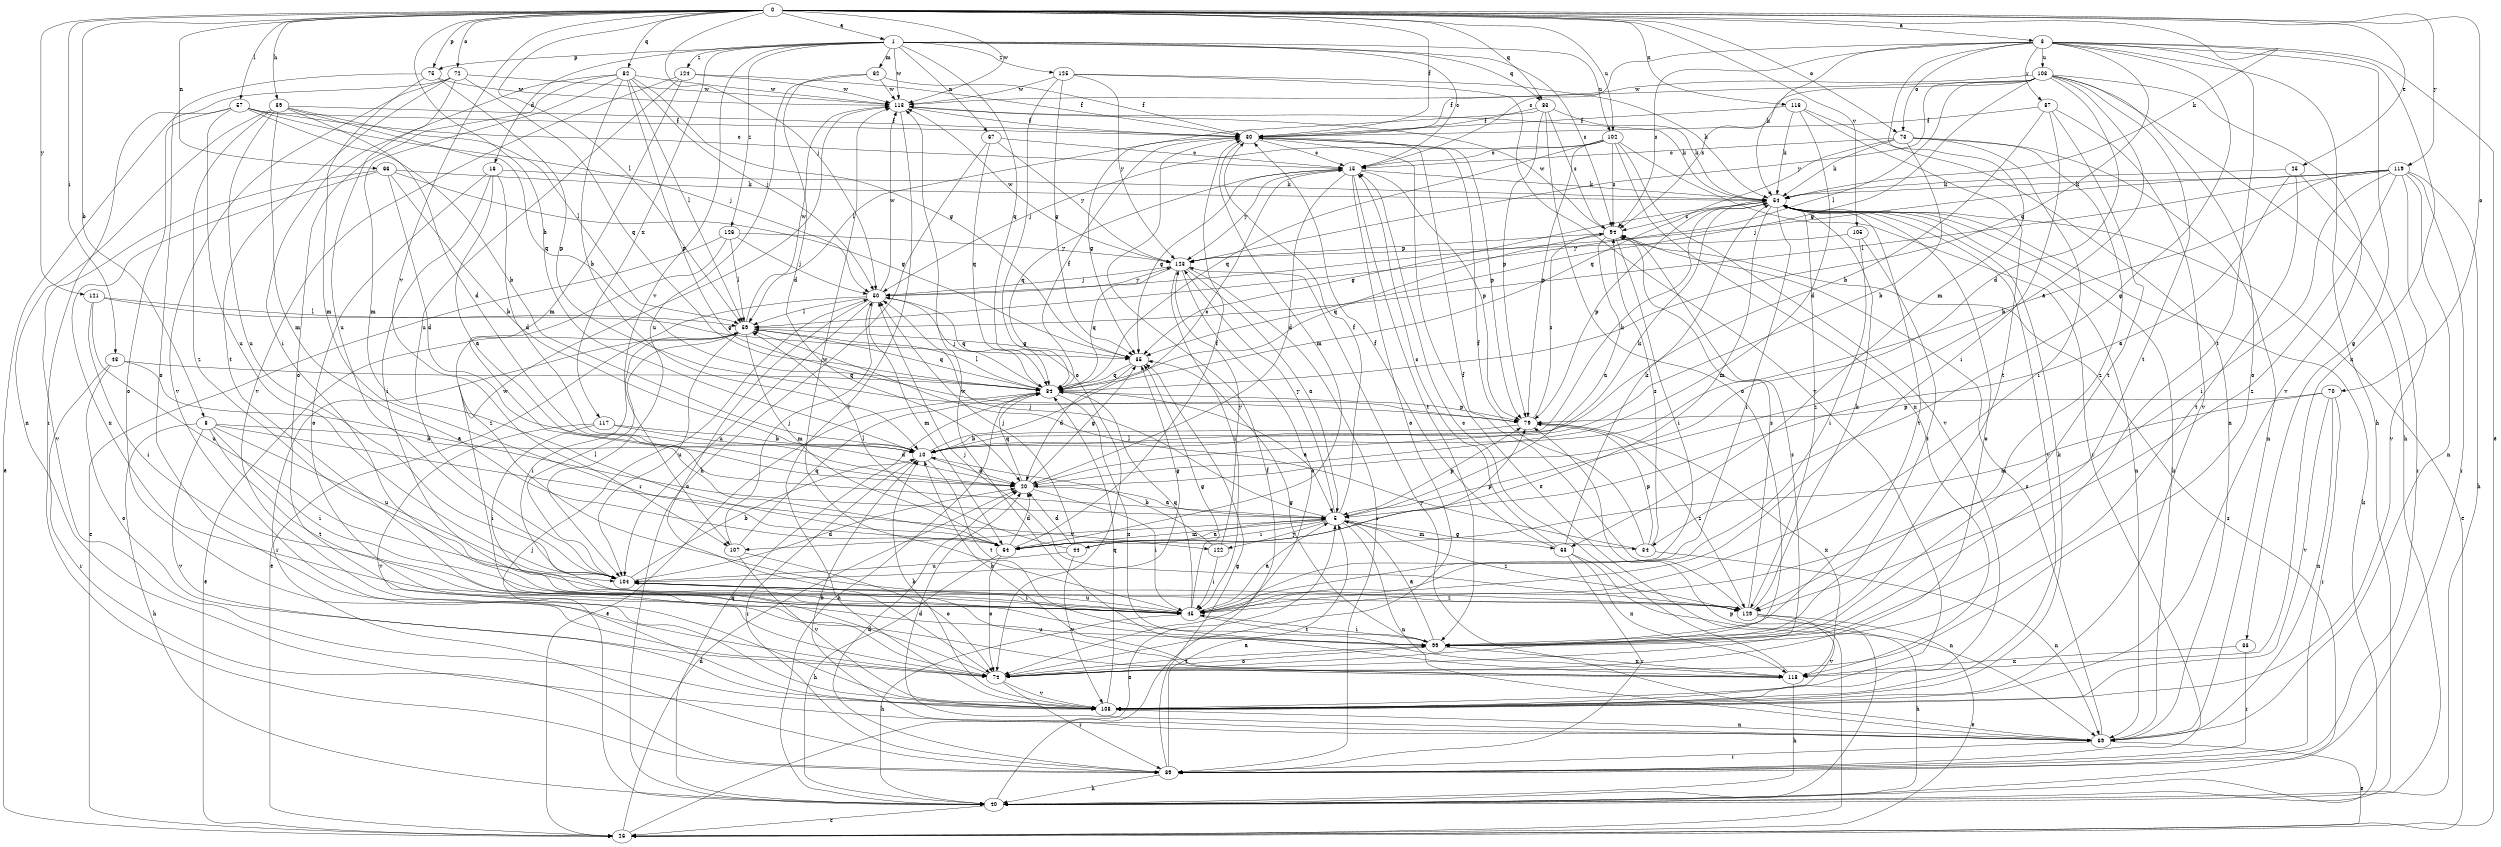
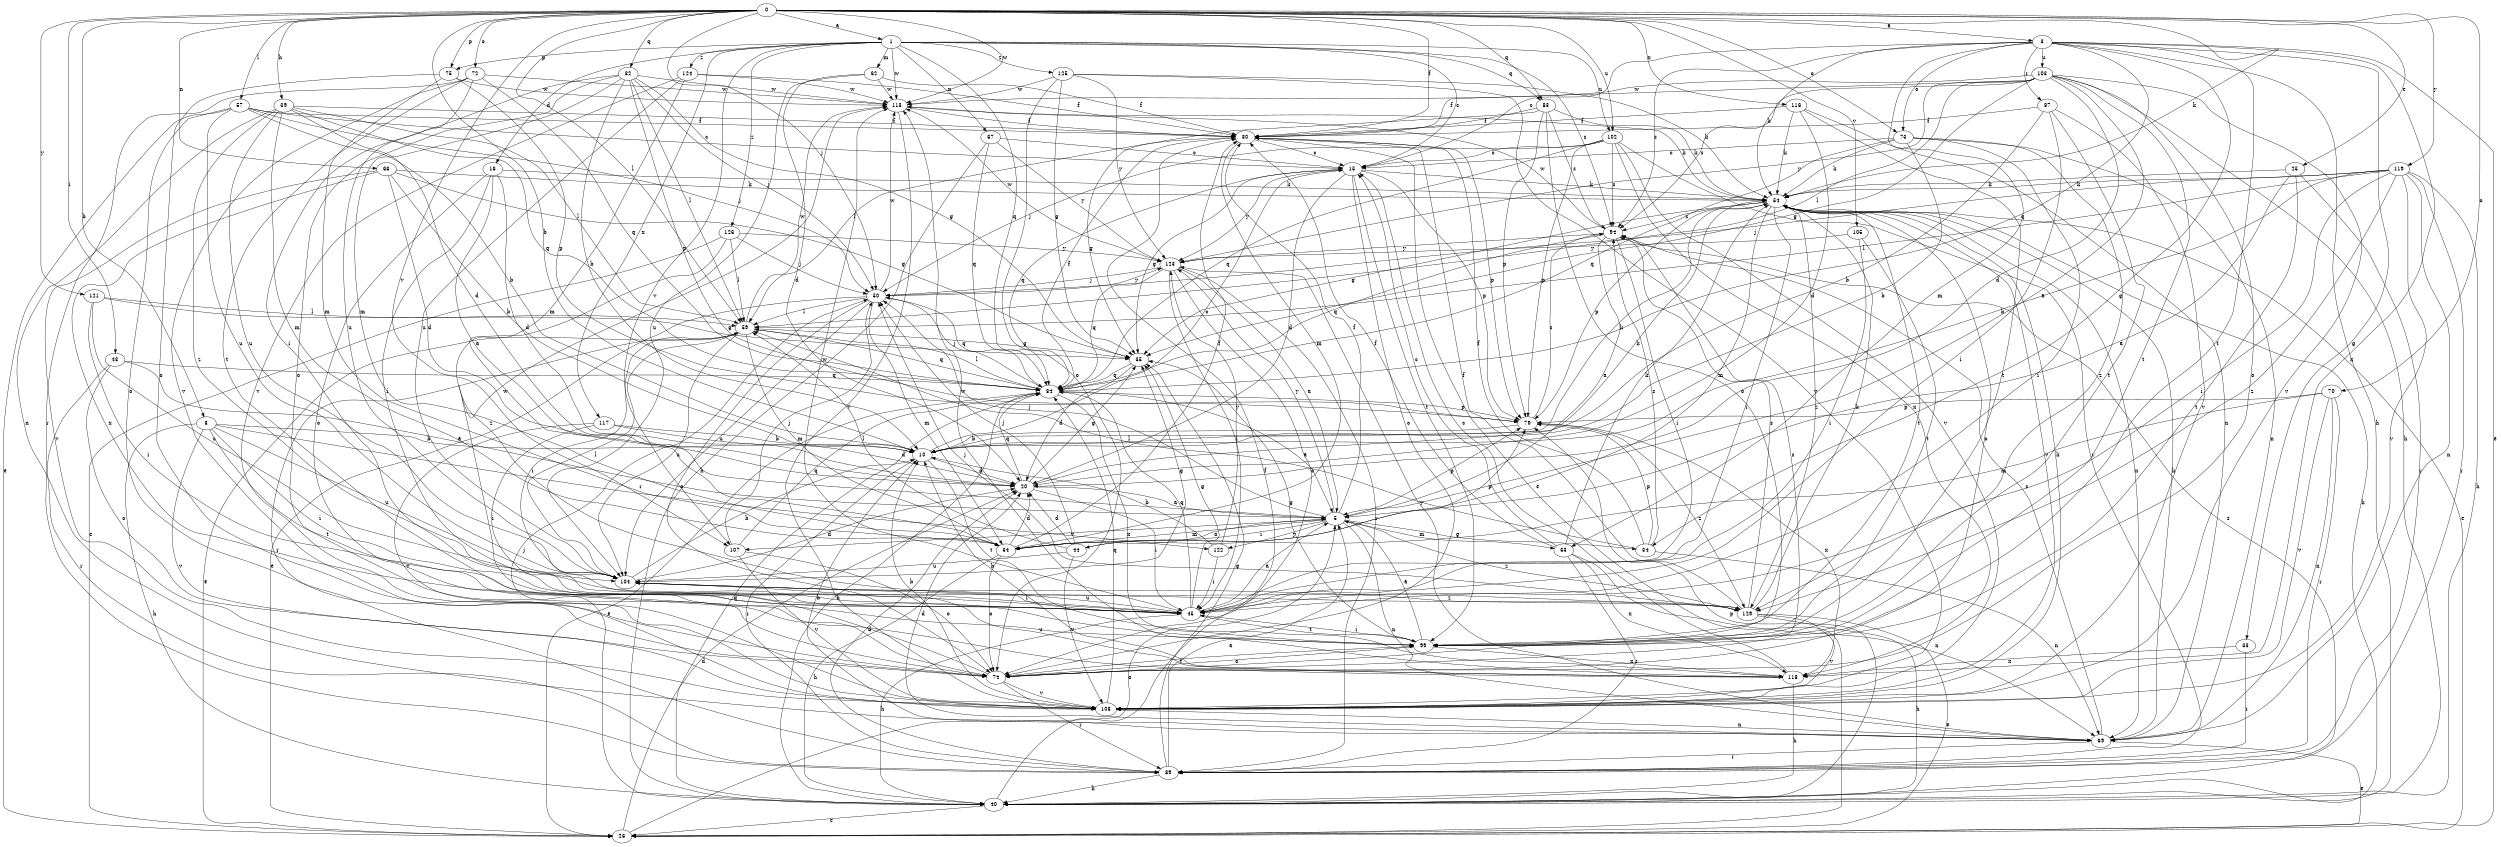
(1404, 249) -> (1405, 249)
